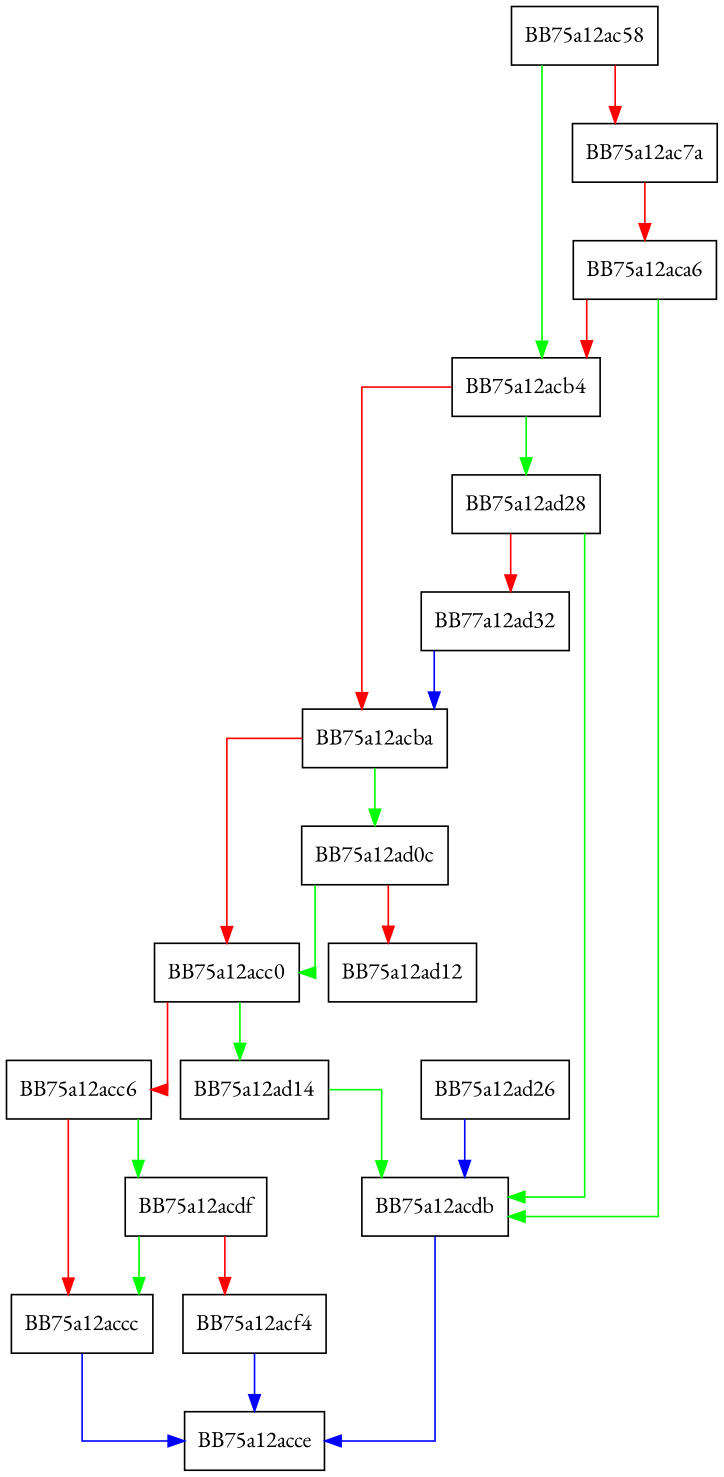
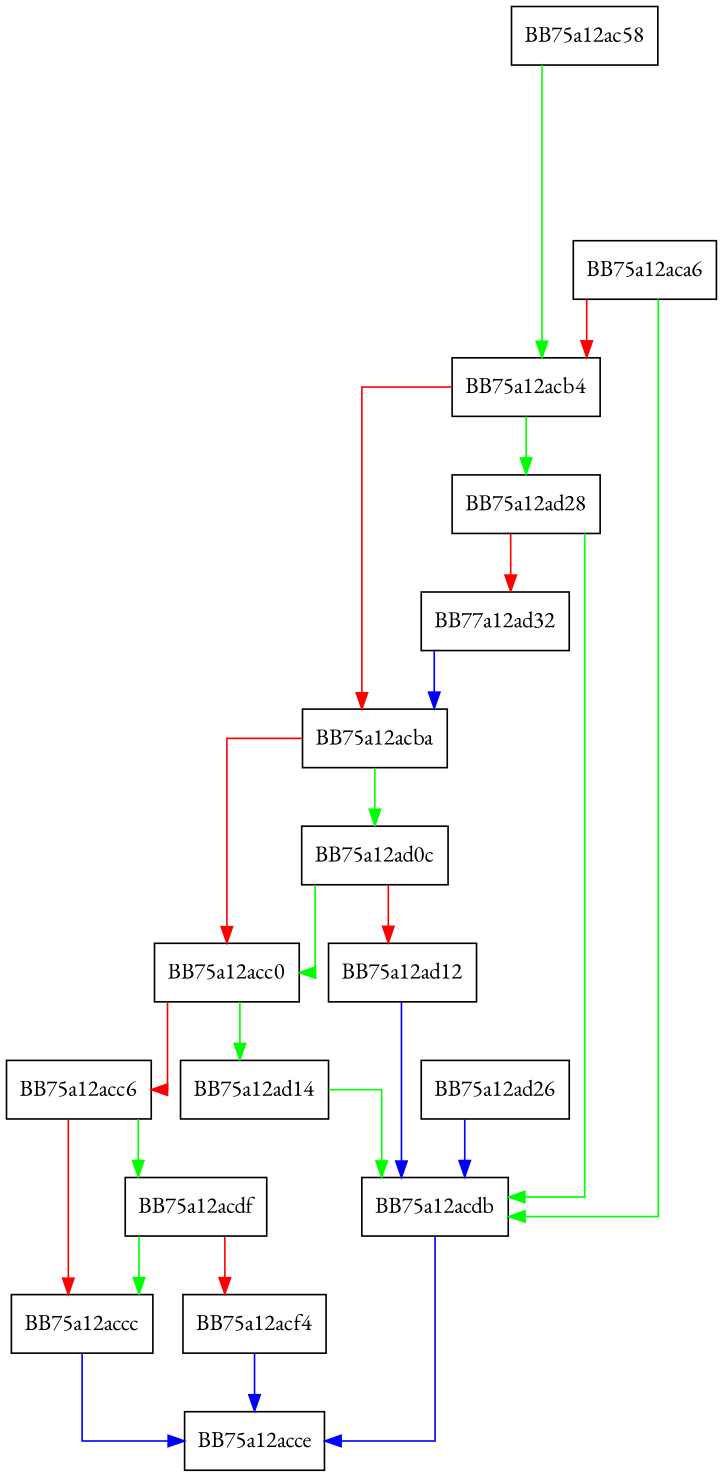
(645, 153) -> none
none -> (401, 1082)
